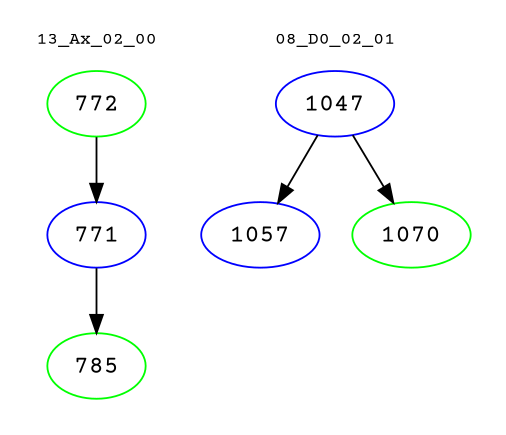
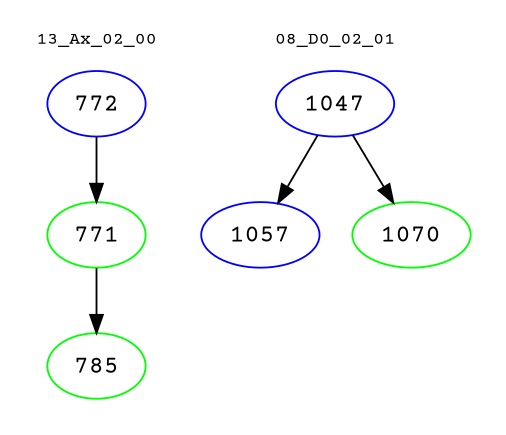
(97, 104) -> (97, 104)
(97, 235) -> (97, 235)
